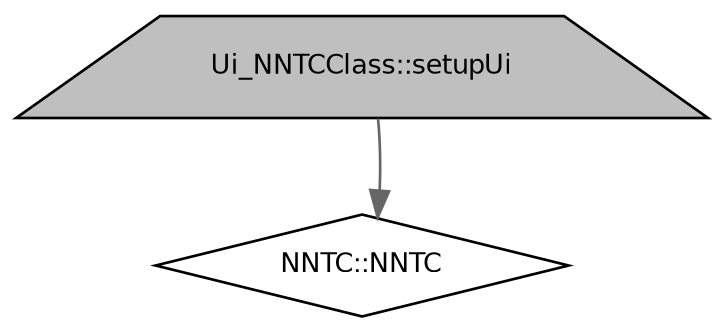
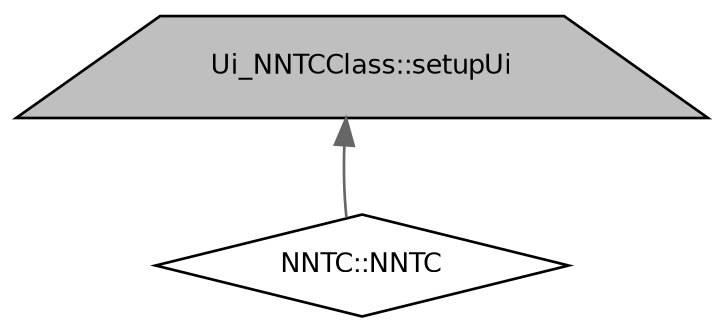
(380, 154) -> (344, 182)
